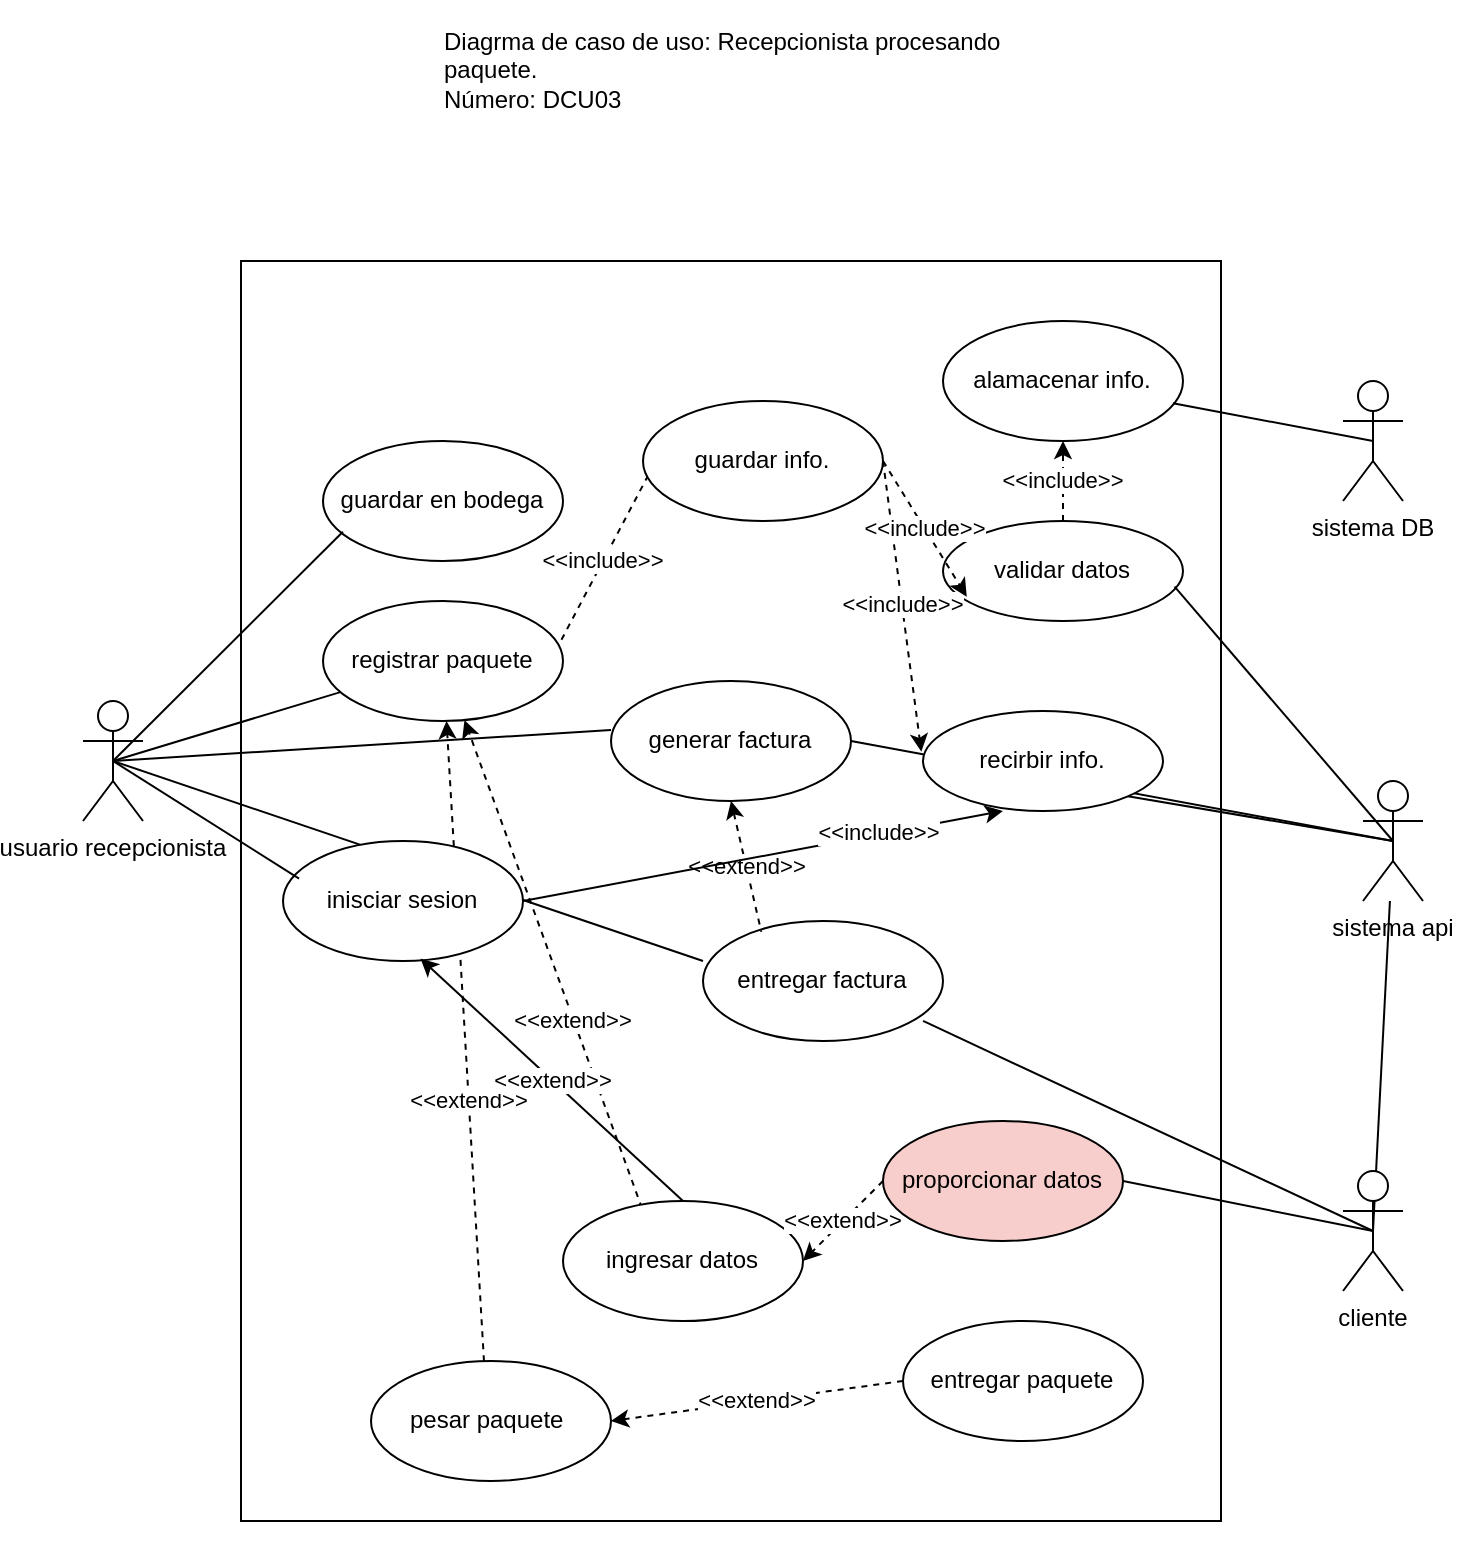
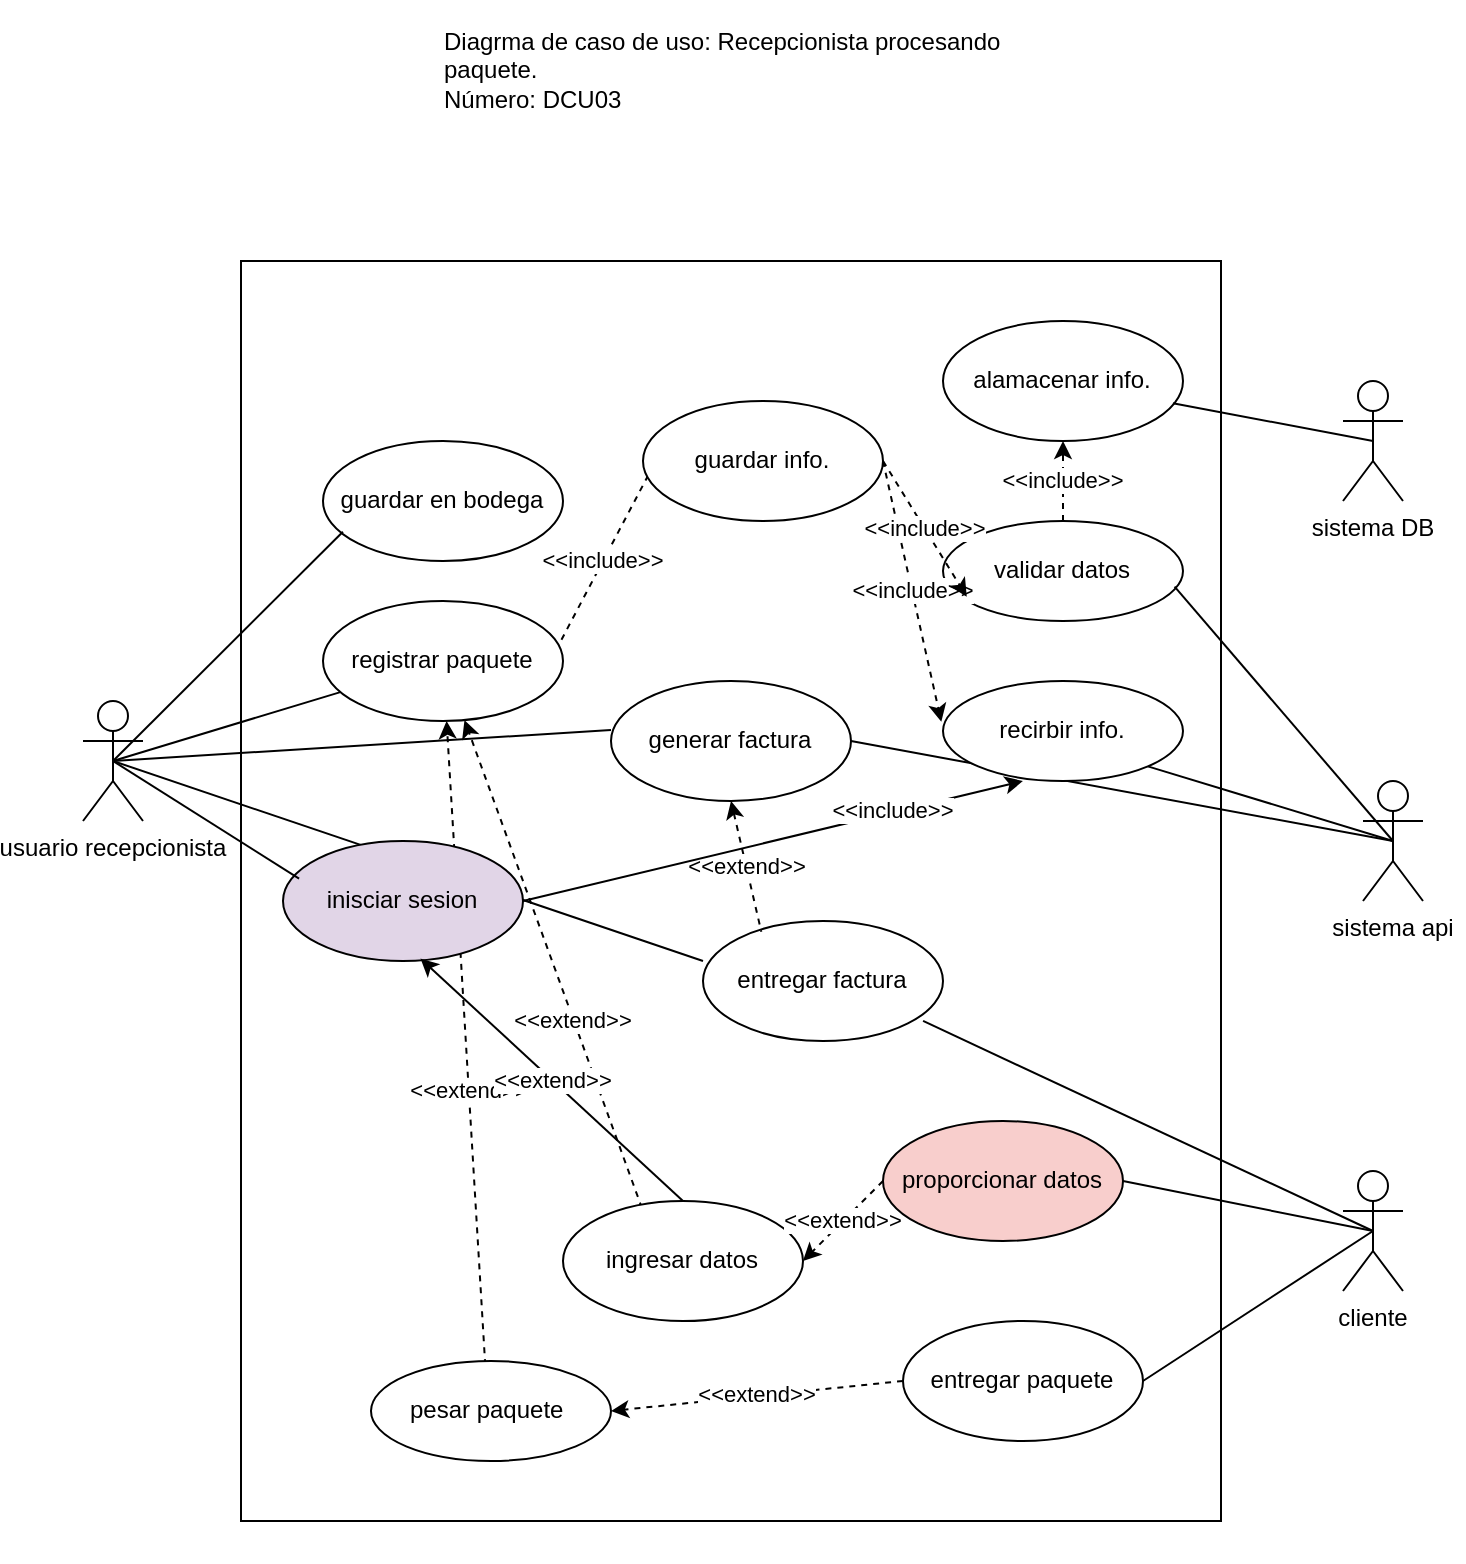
(1043, 761) -> (1063, 731)
(403, 901) -> (403, 901)
(1383, 1036) -> (1256, 1307)
(491, 1421) -> (491, 1411)
